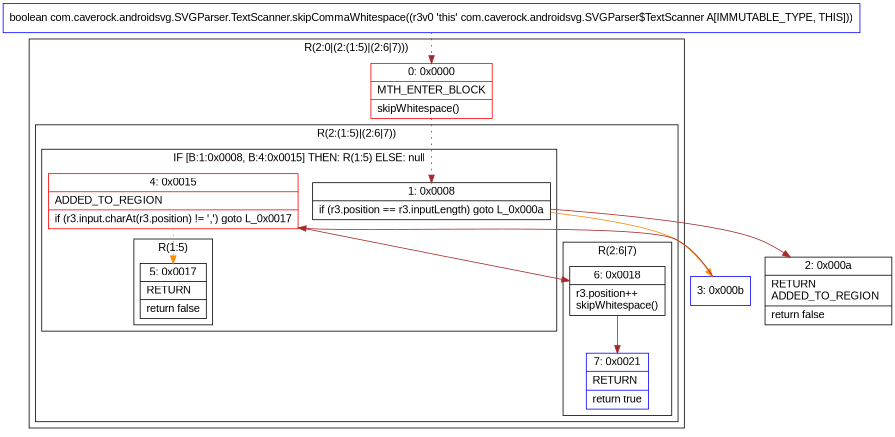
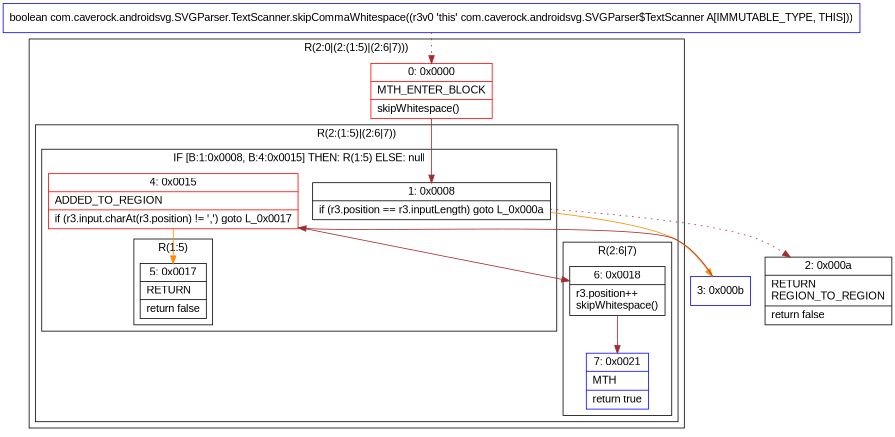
(432, 144) -> (432, 144)
(670, 221) -> (670, 221)
(173, 244) -> (173, 244)
(825, 296) -> (828, 296)
(615, 380) -> (605, 380)
